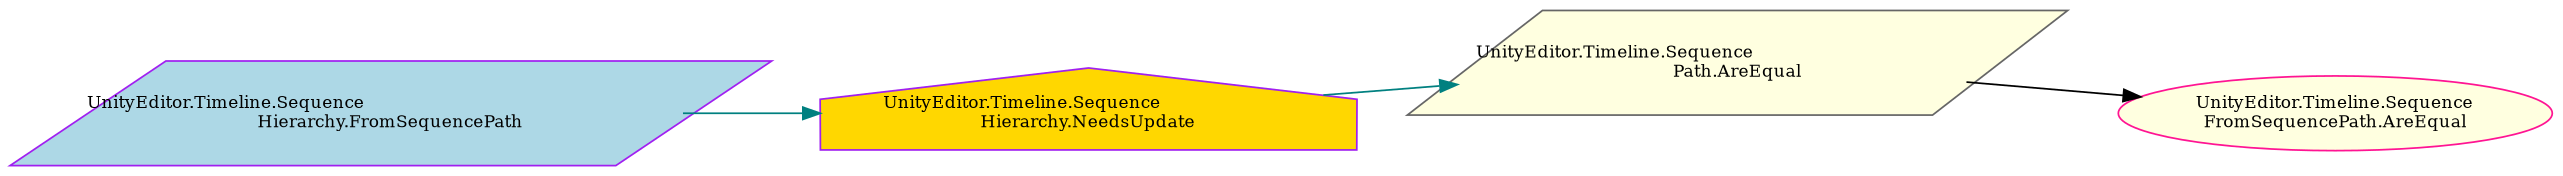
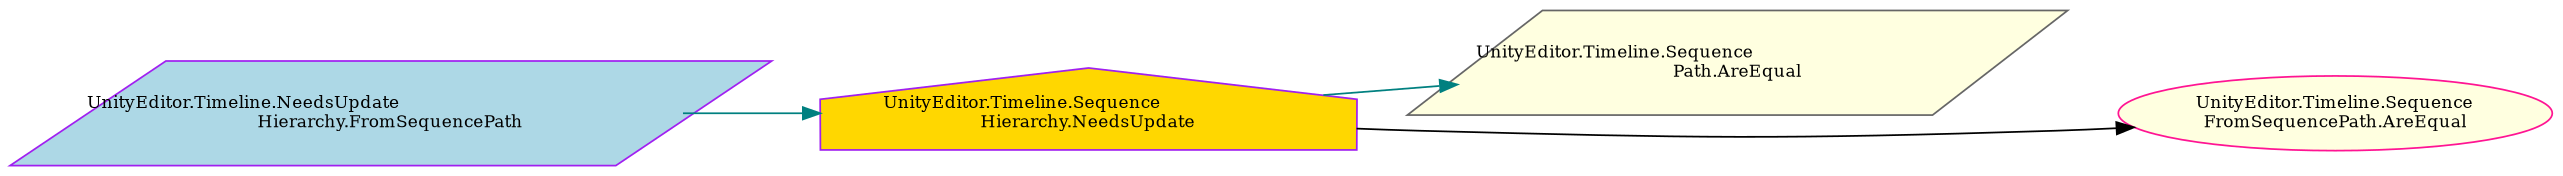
(2045, 89) -> (1736, 137)
(391, 113) -> (391, 113)
